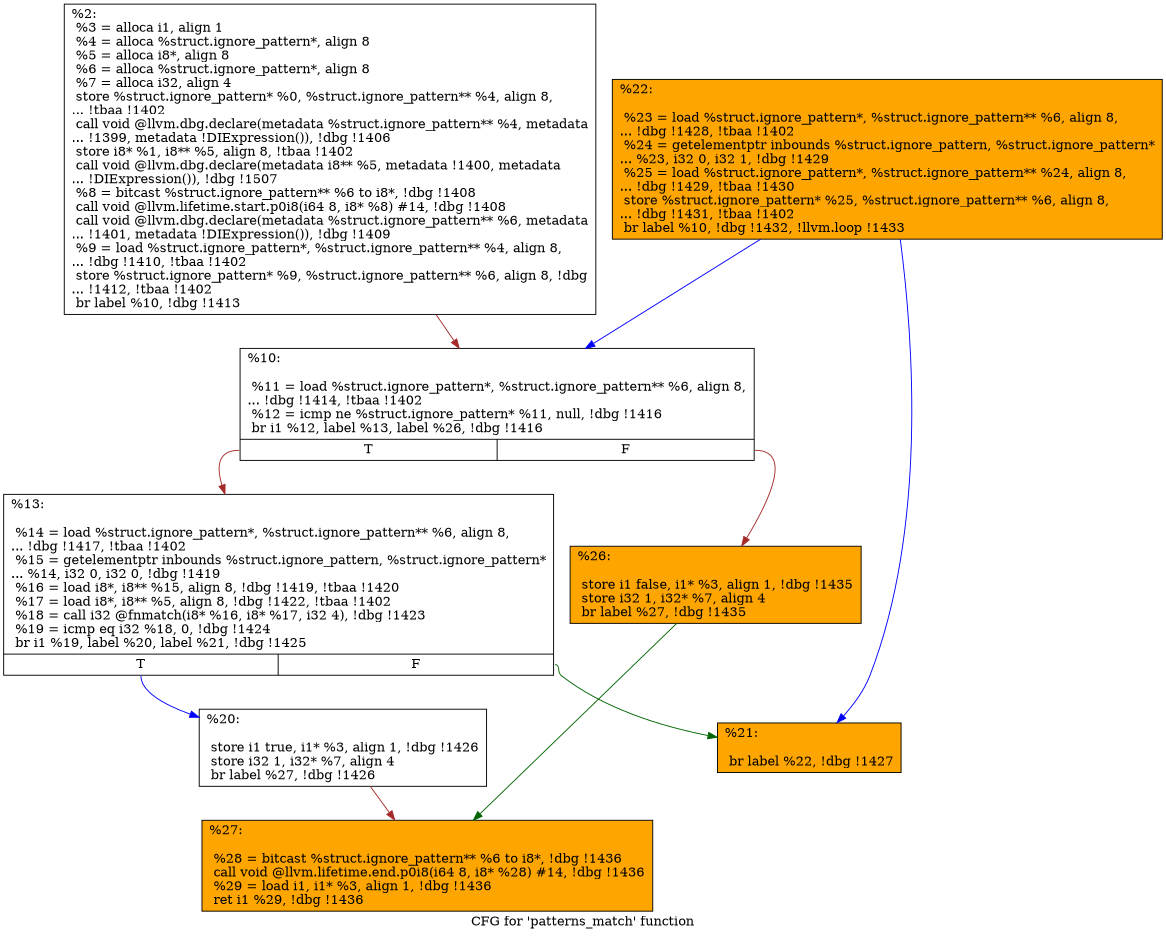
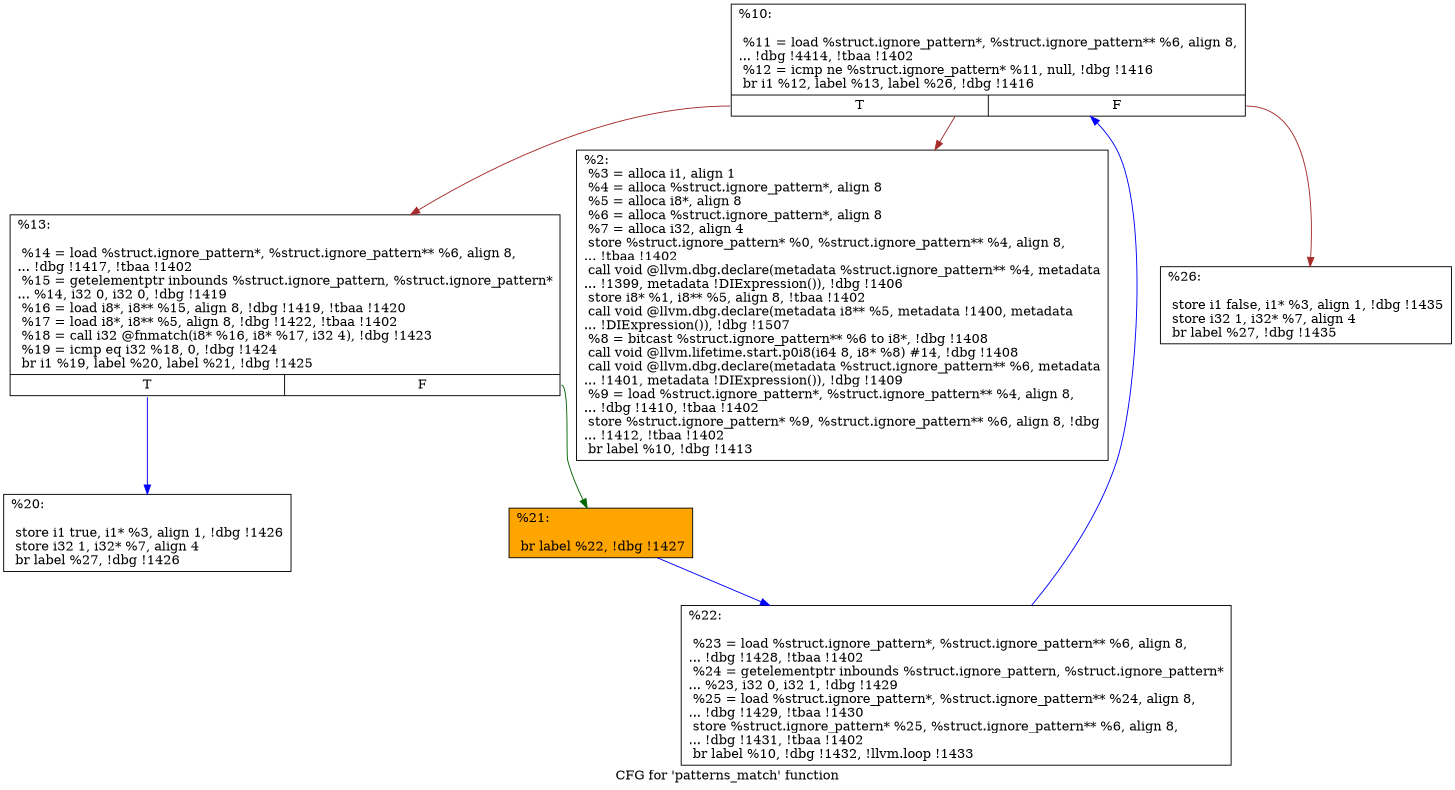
(887, 159) -> (956, 685)
(445, 328) -> (947, 129)
(335, 401) -> (826, 56)
(909, 484) -> (709, 580)
(716, 585) -> (1306, 305)
(427, 866) -> none
